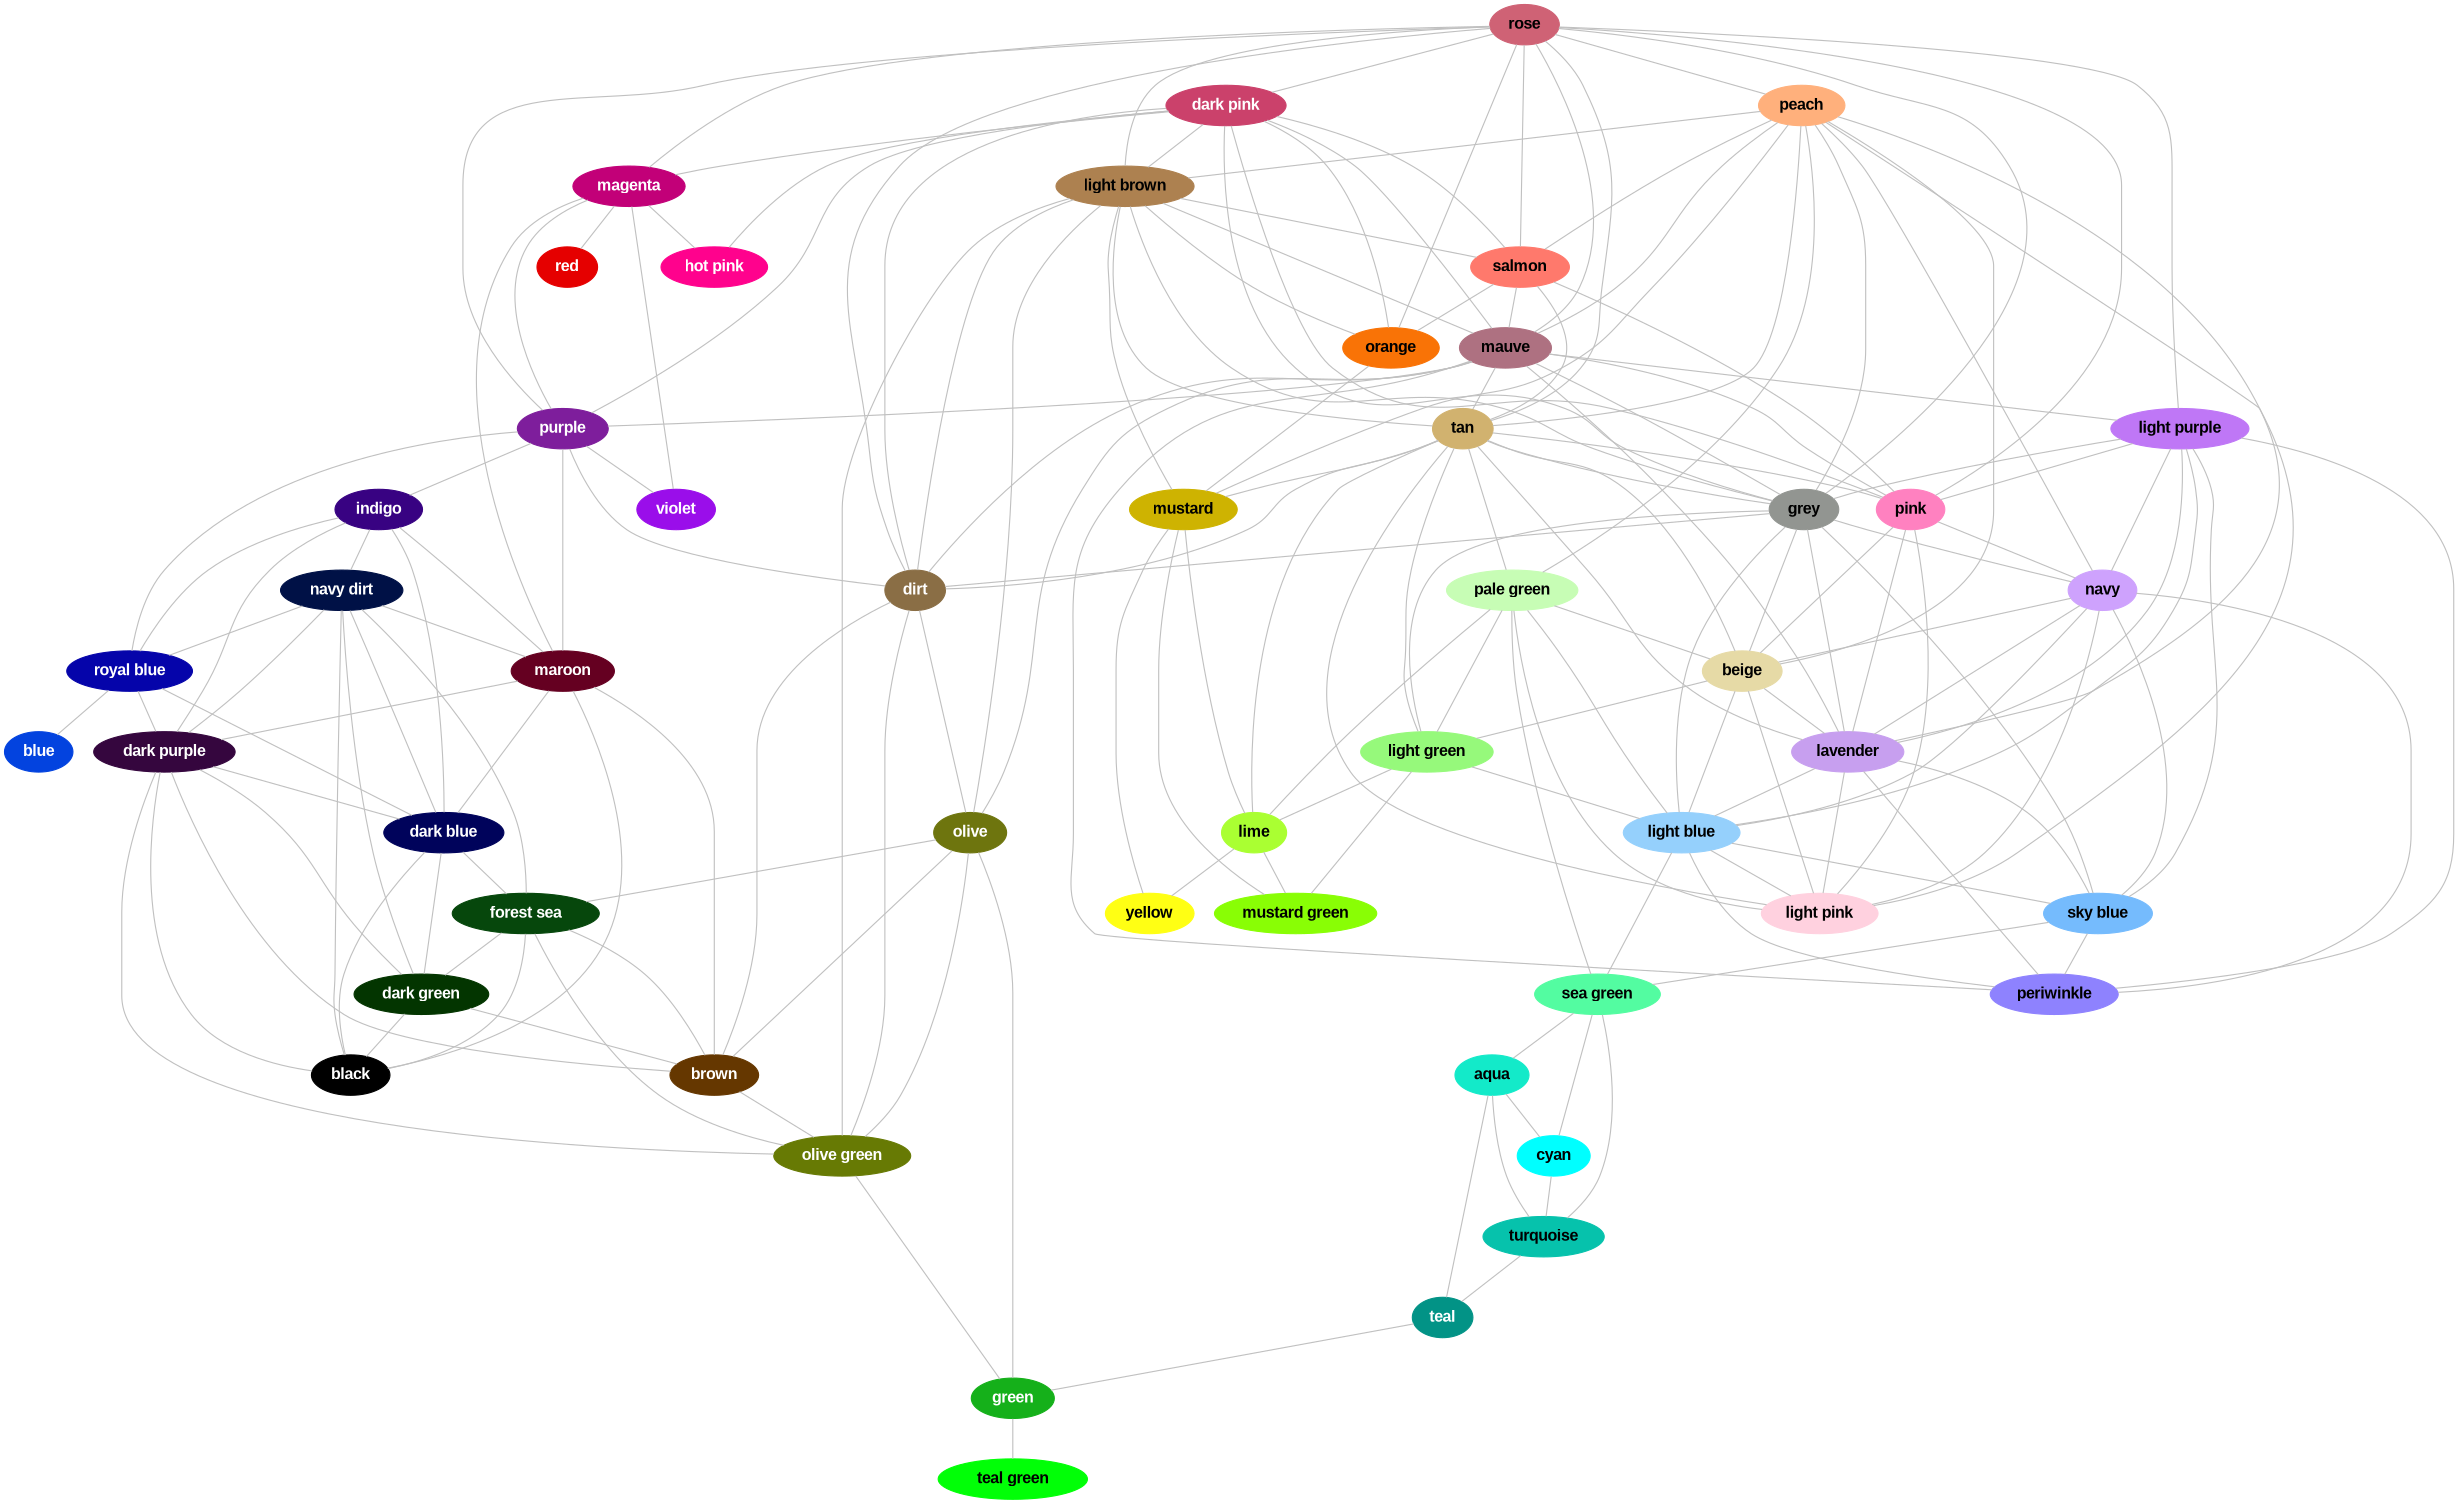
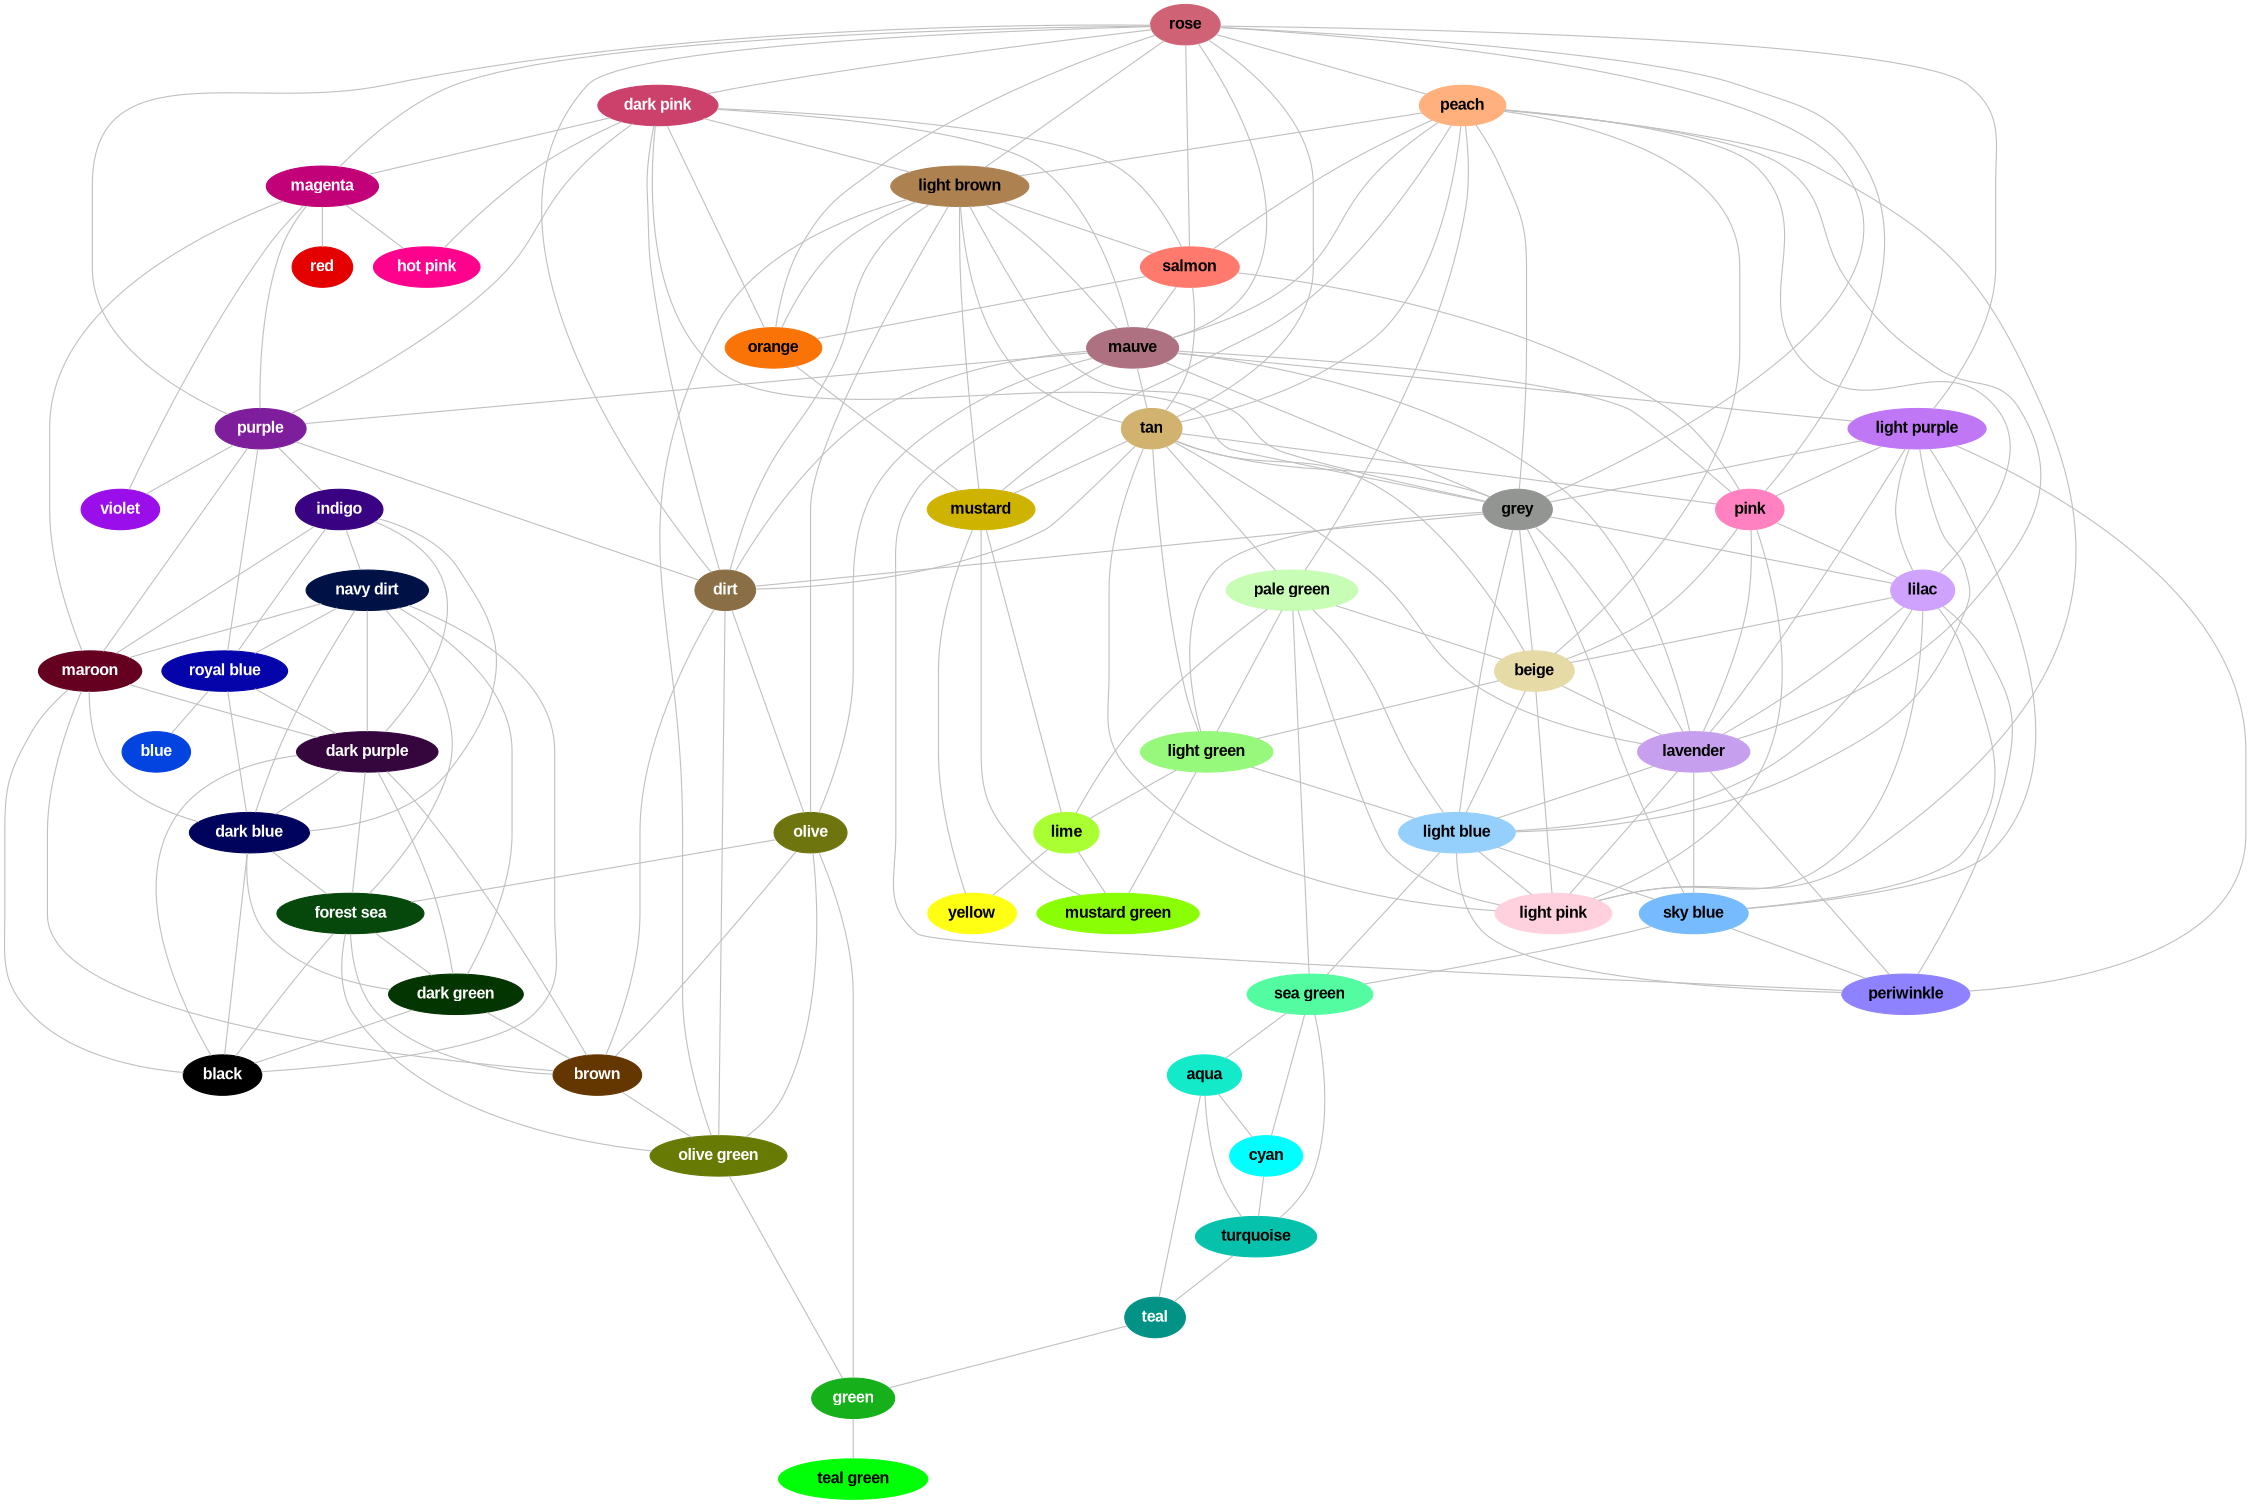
(1457, 406) -> none
(1281, 589) -> none
(2102, 590) -> (1923, 590)
(313, 1110) -> (359, 833)
